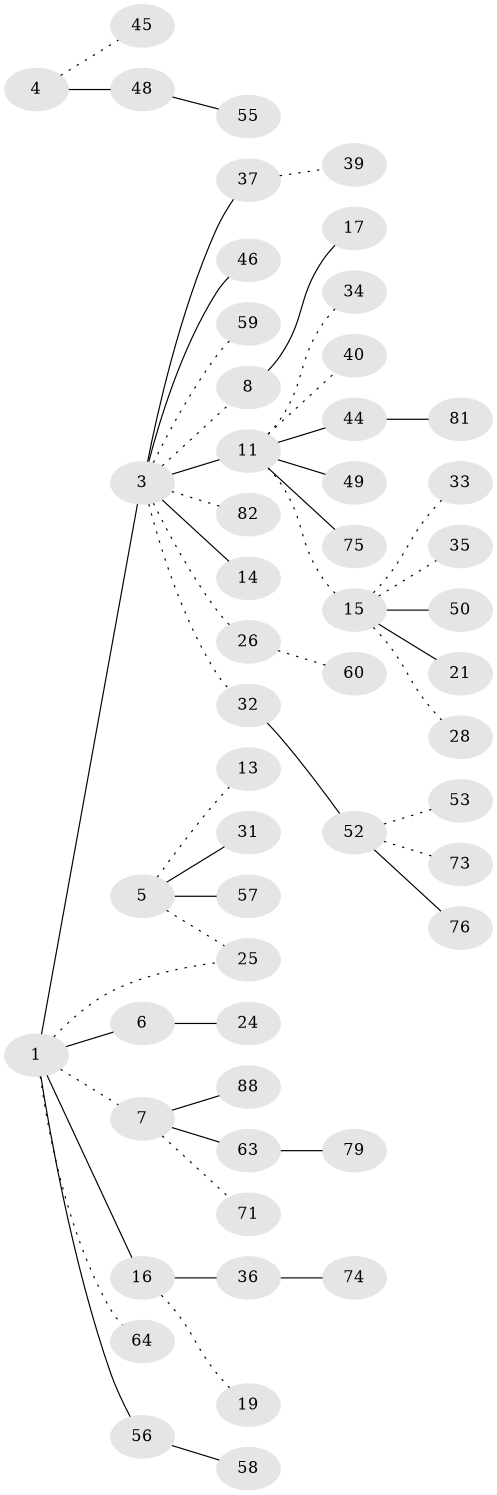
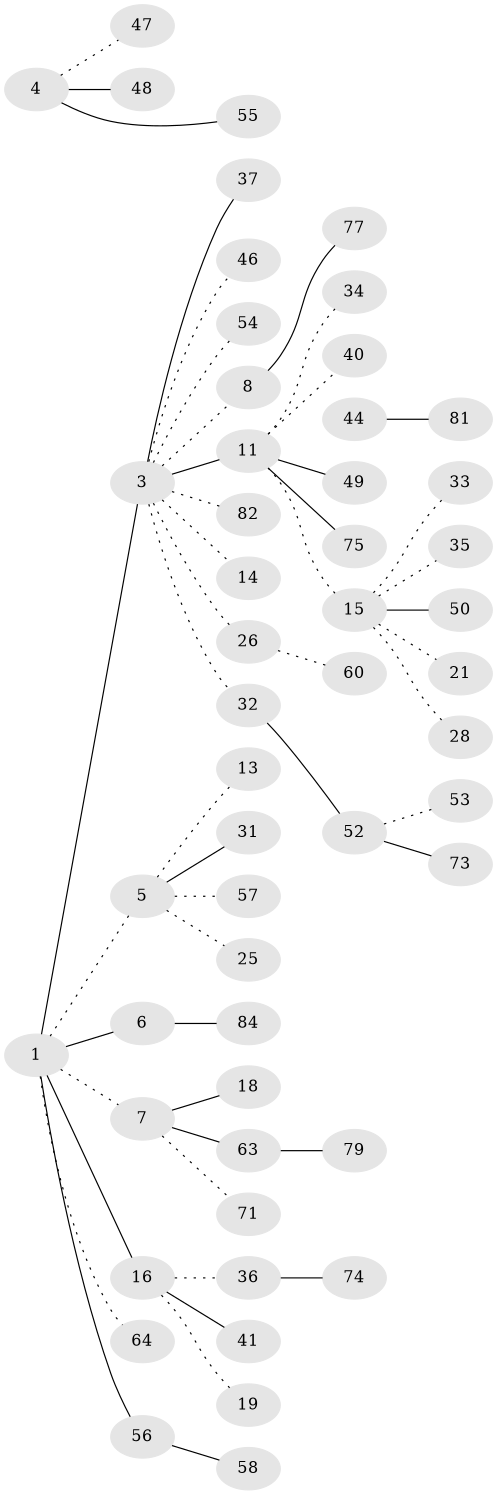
(143, 26) -> (143, 26)
(196, 103) -> (138, 125)
(355, 165) -> none
(355, 228) -> (355, 228)
(249, 324) -> (249, 324)
(180, 365) -> (180, 365)
(302, 435) -> none
(196, 531) -> (196, 531)
(408, 642) -> (408, 642)
(408, 849) -> (408, 849)
(196, 896) -> (196, 896)
(461, 928) -> none
(128, 984) -> (89, 976)
(249, 1023) -> (249, 1023)
(249, 1087) -> (249, 1087)
(196, 1278) -> (196, 1278)
none -> (249, 1341)
